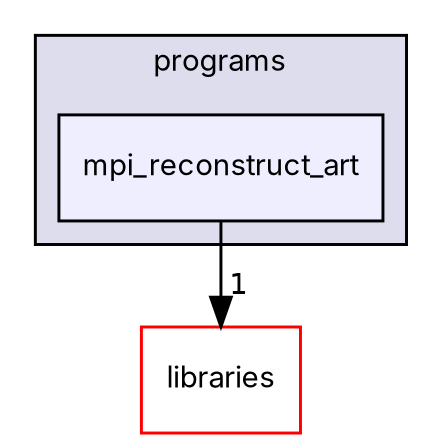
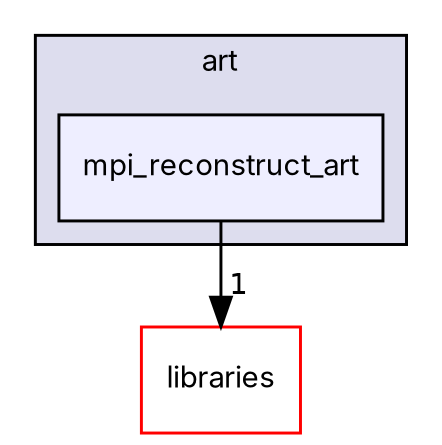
(221, 63) -> (221, 63)
